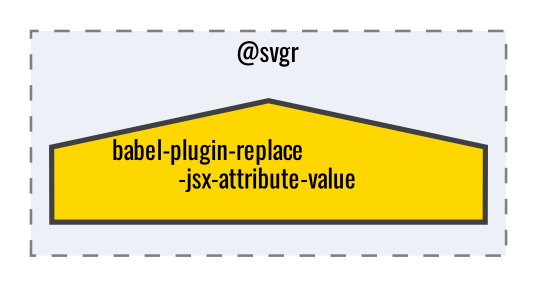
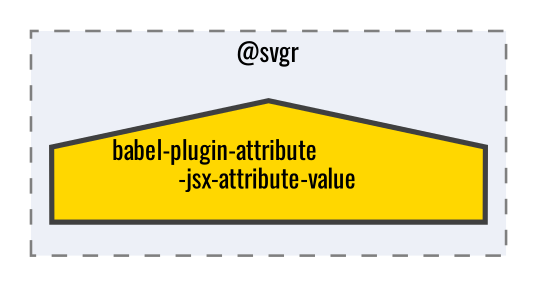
(269, 168) -> (269, 168)
